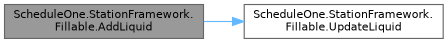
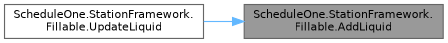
(218, 21) -> (218, 21)
